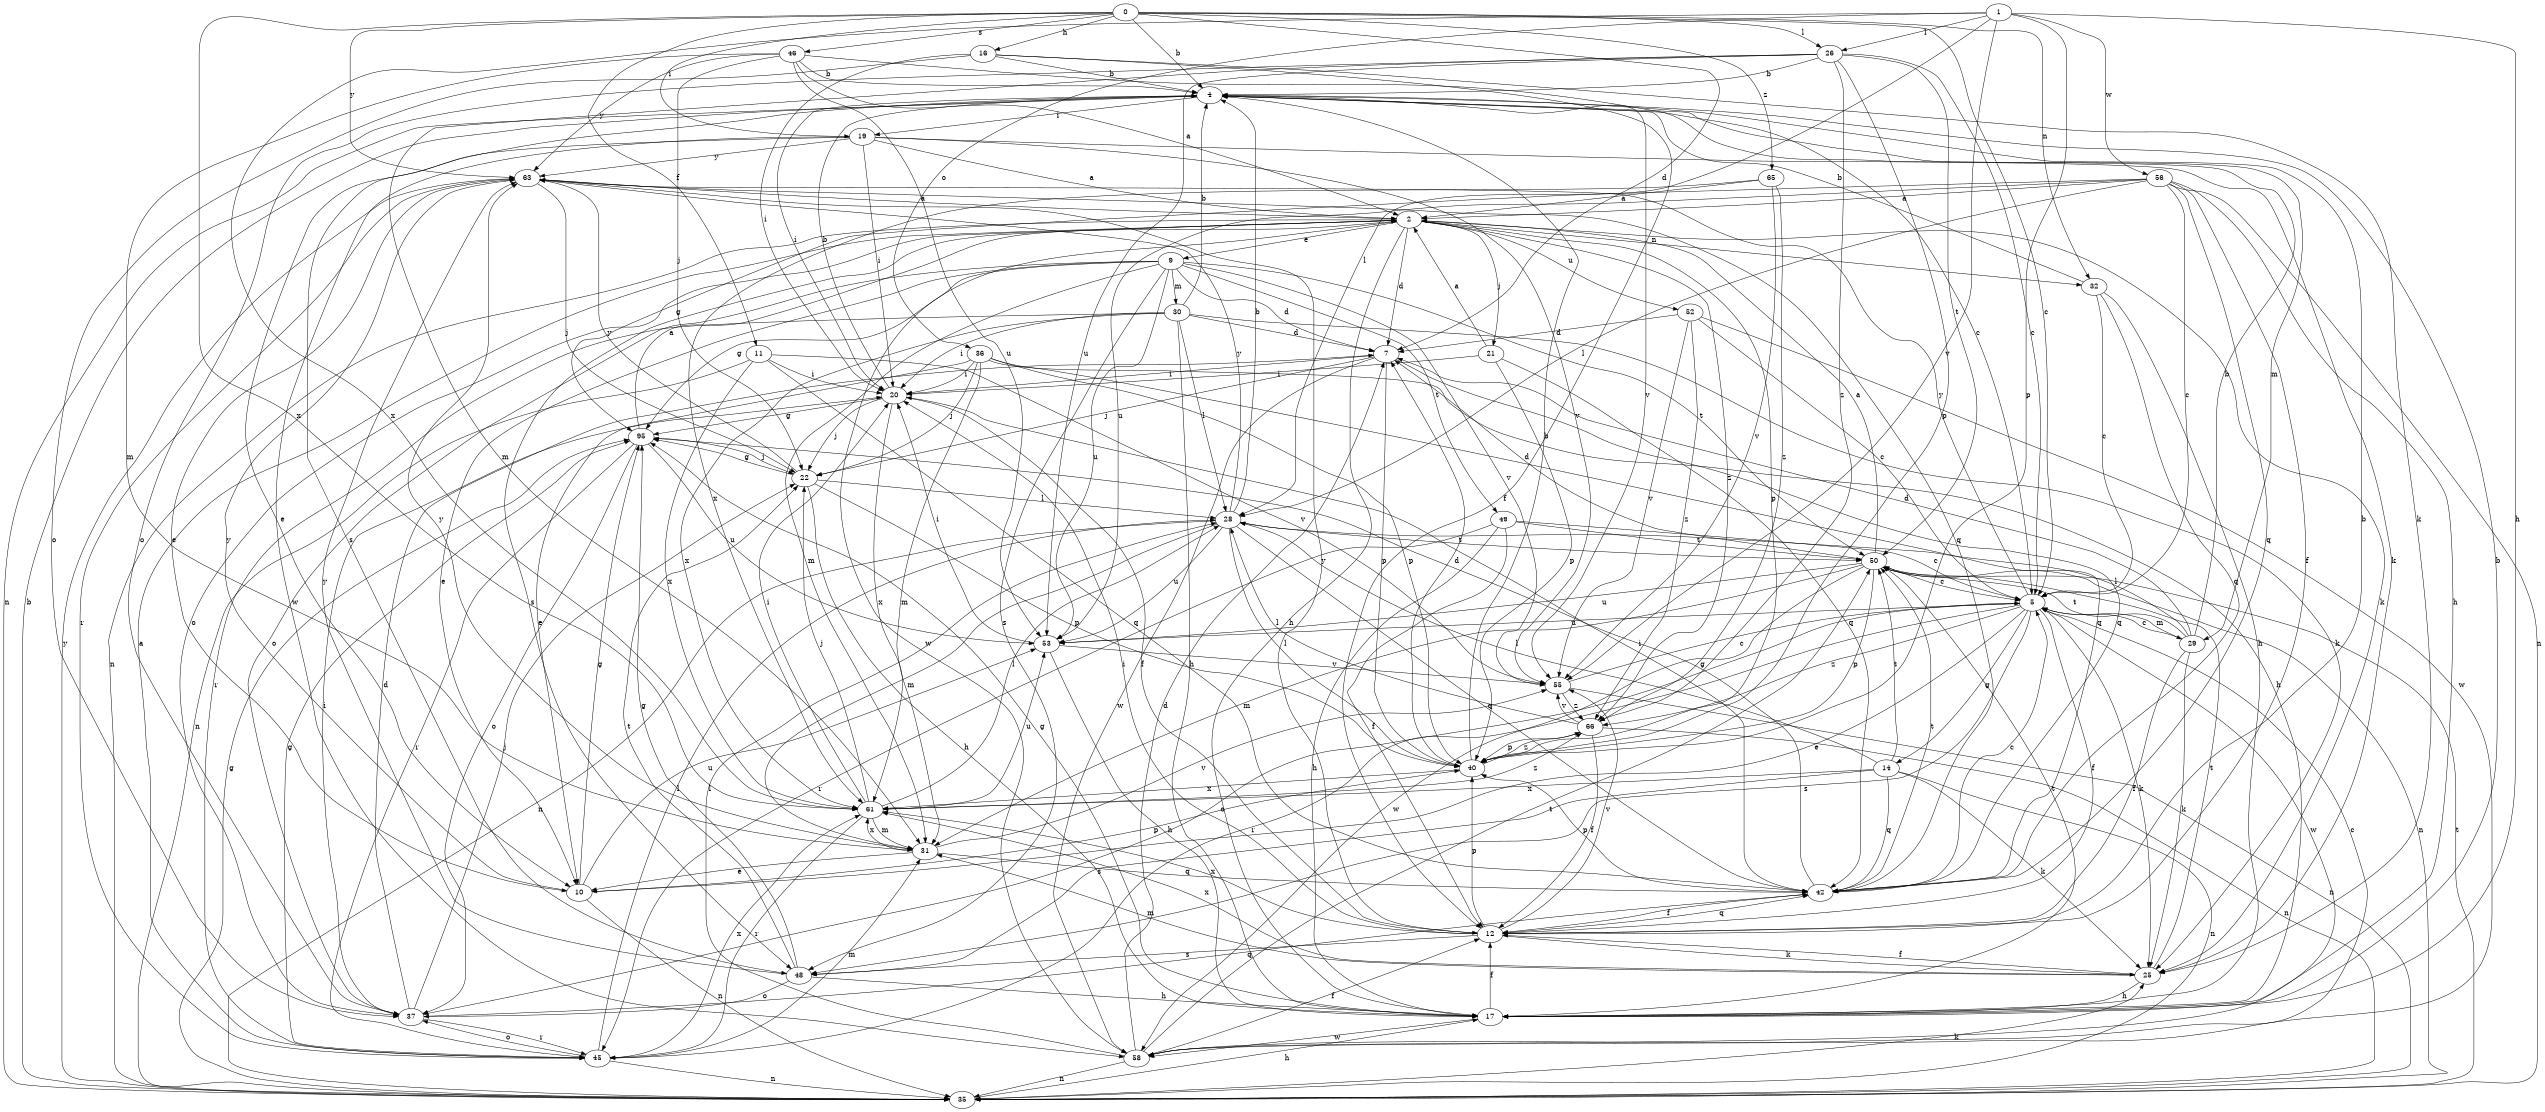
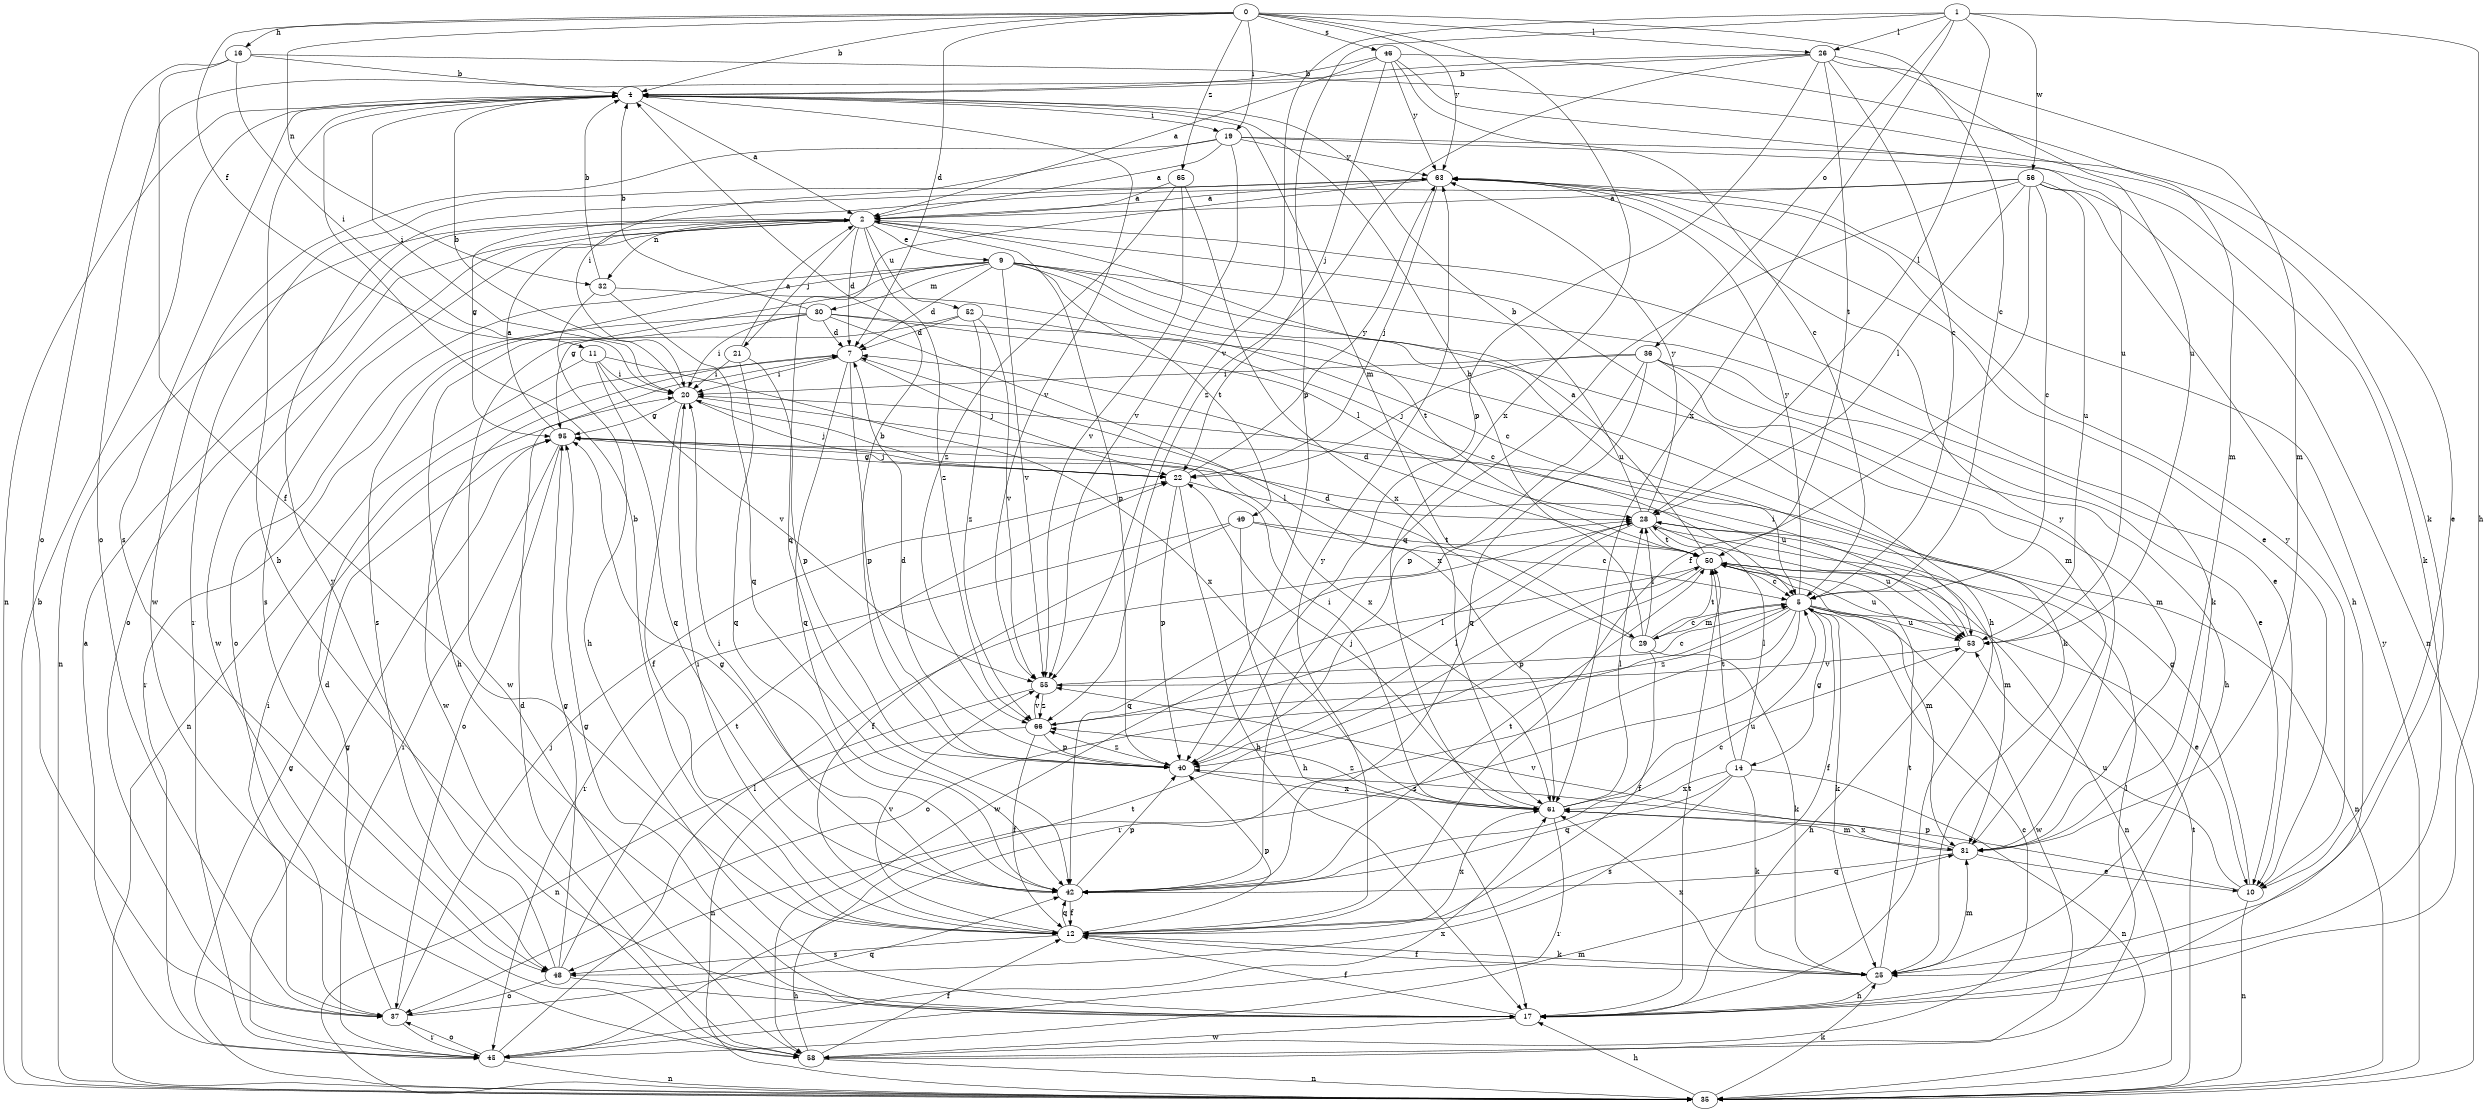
none -> (749, 159)
